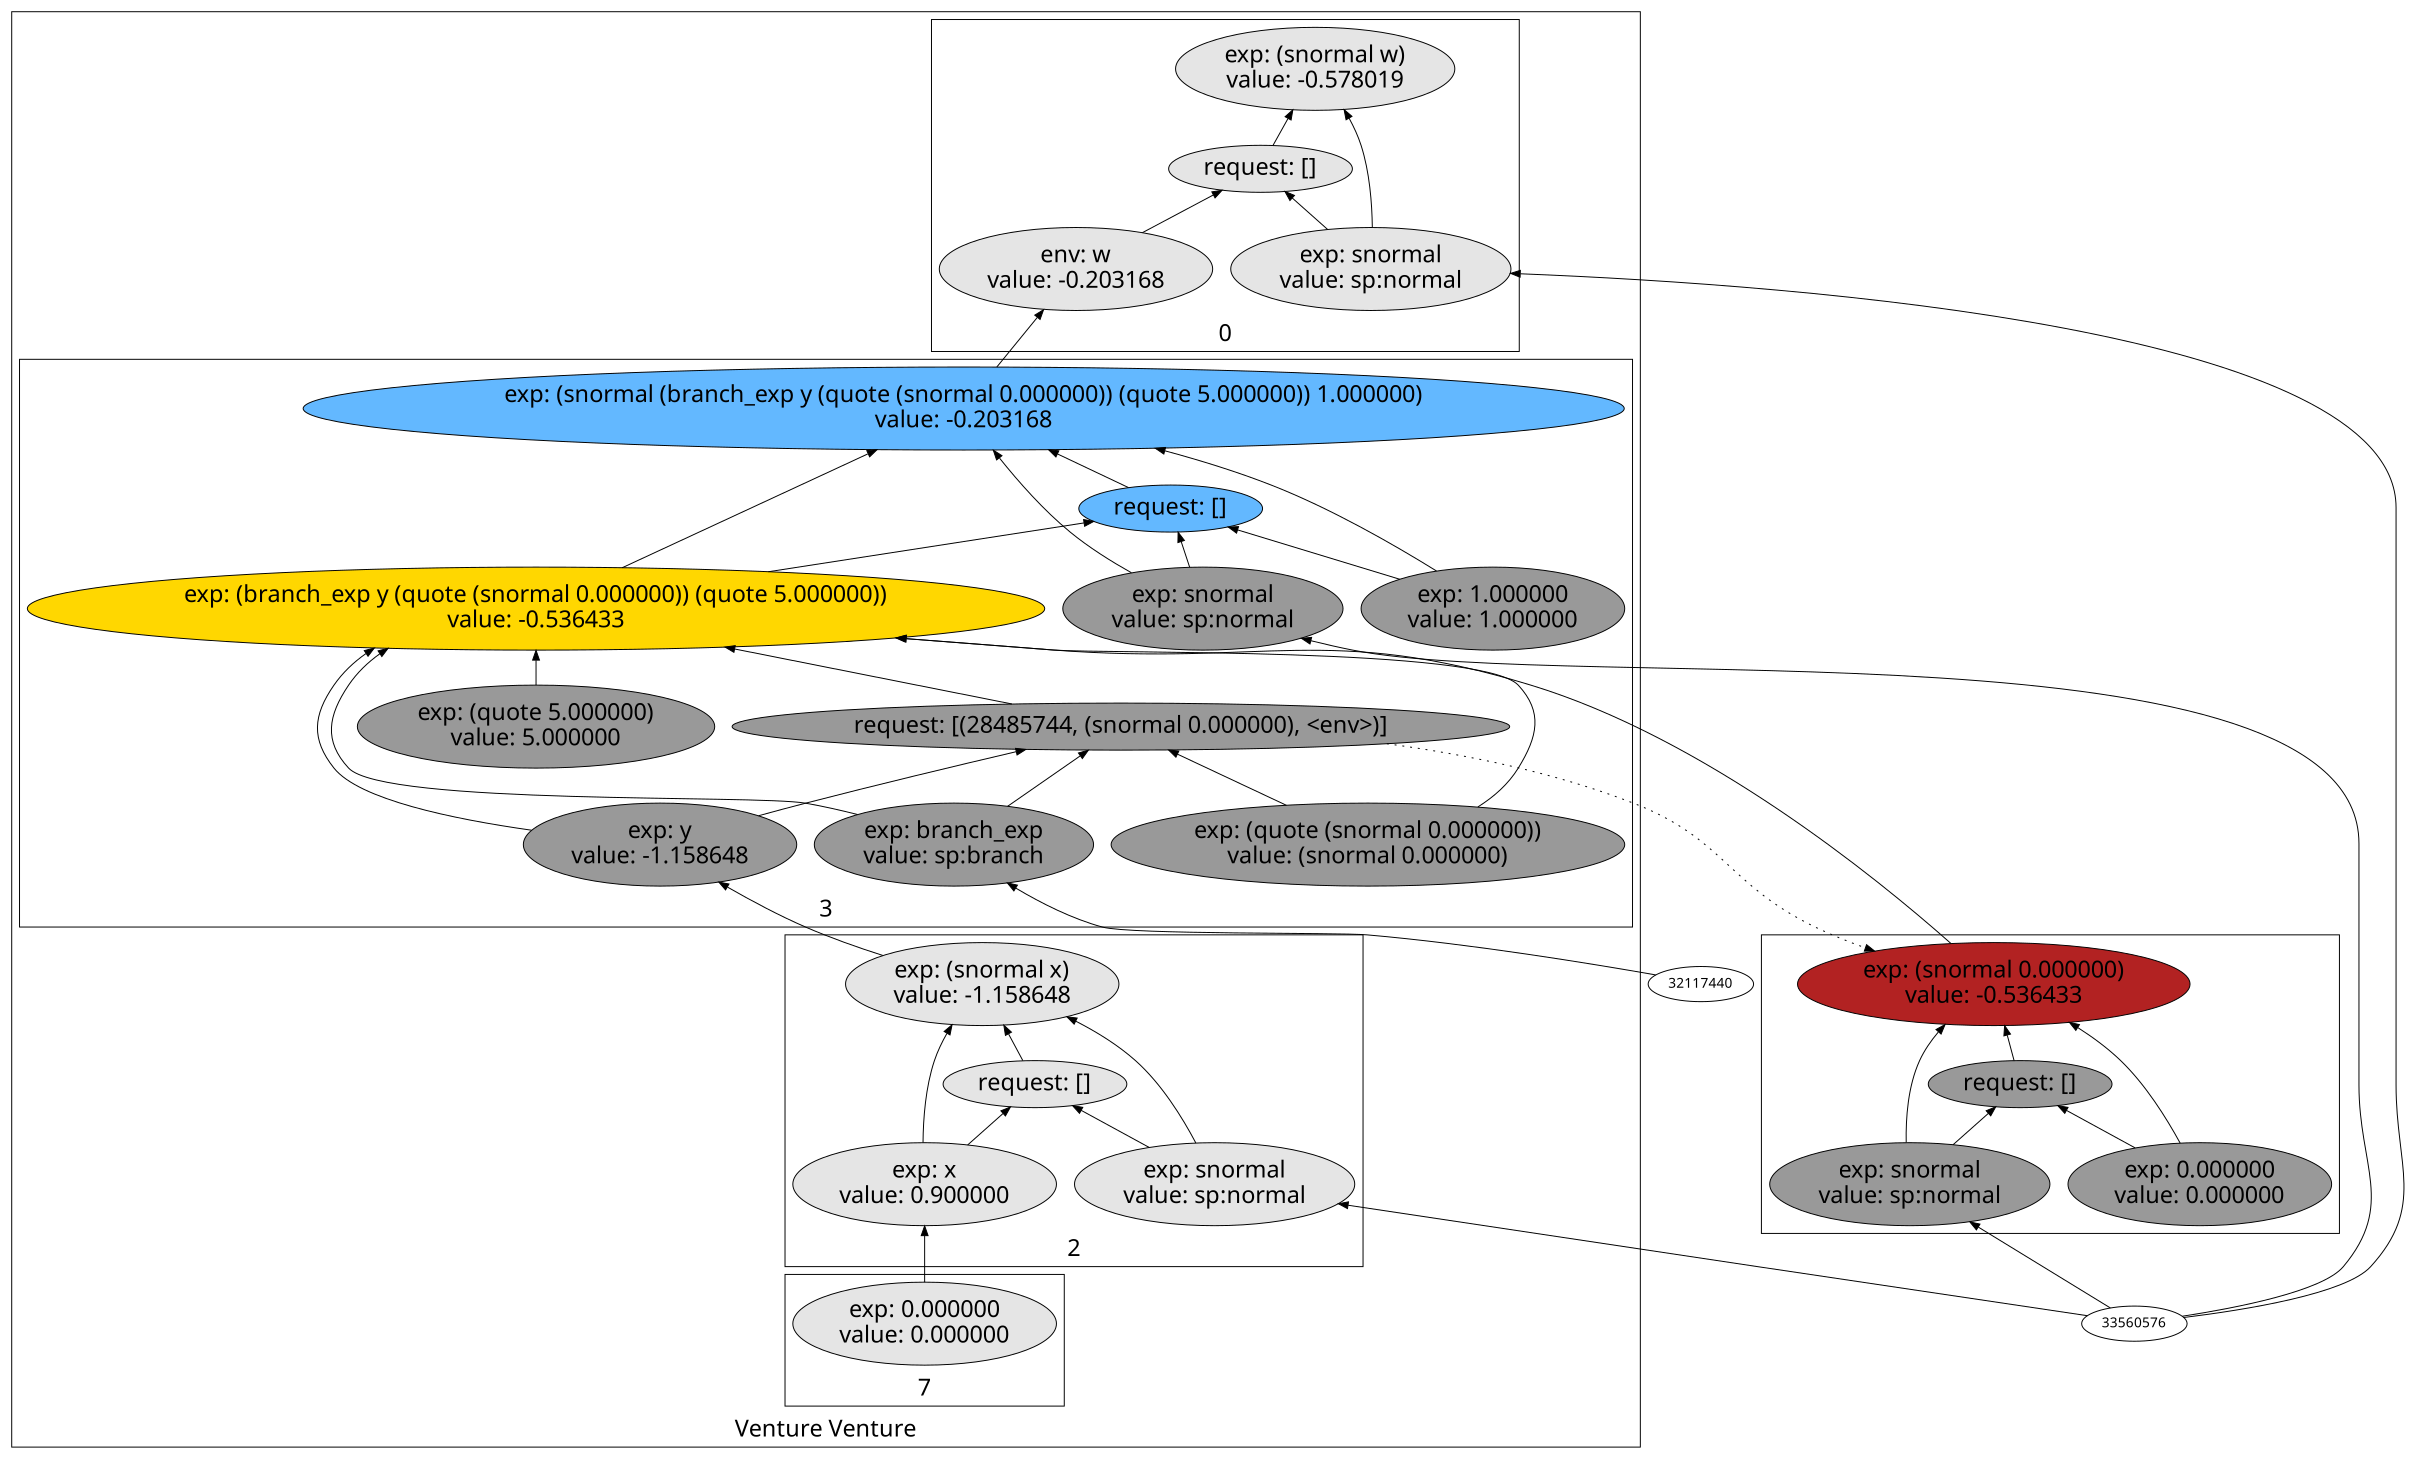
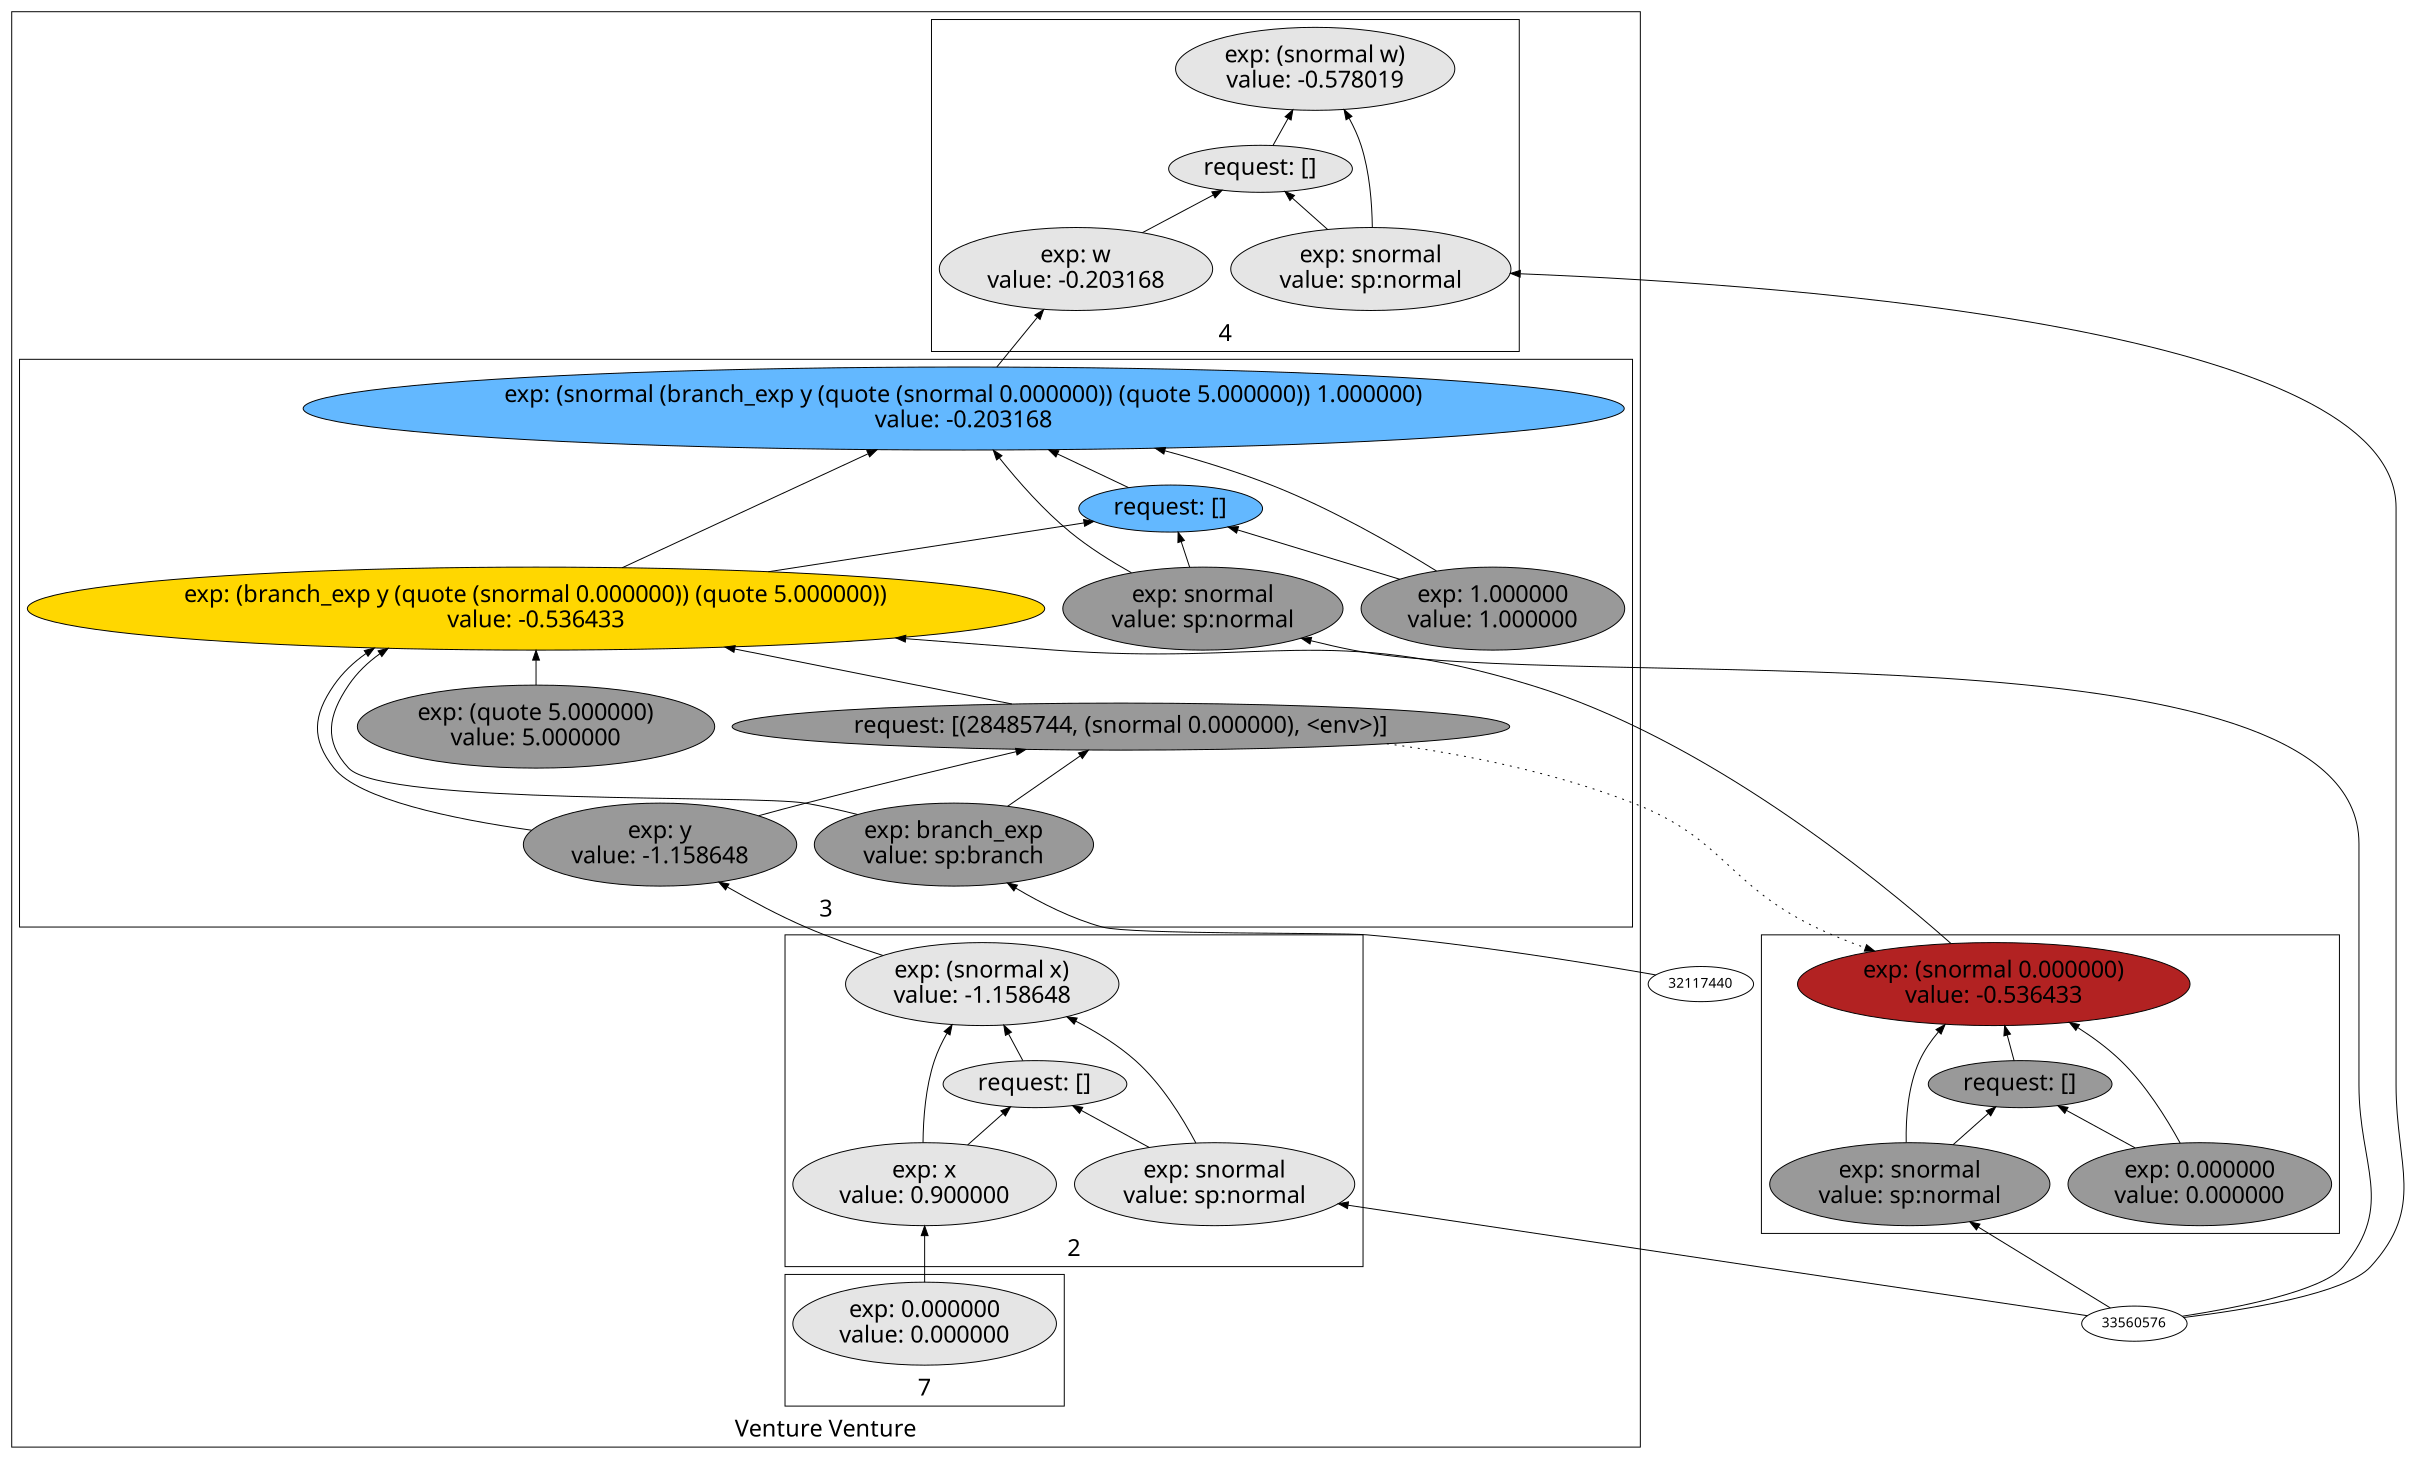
(1076, 269) -> (1076, 269)
(1225, 335) -> (1225, 335)
(1368, 845) -> none
